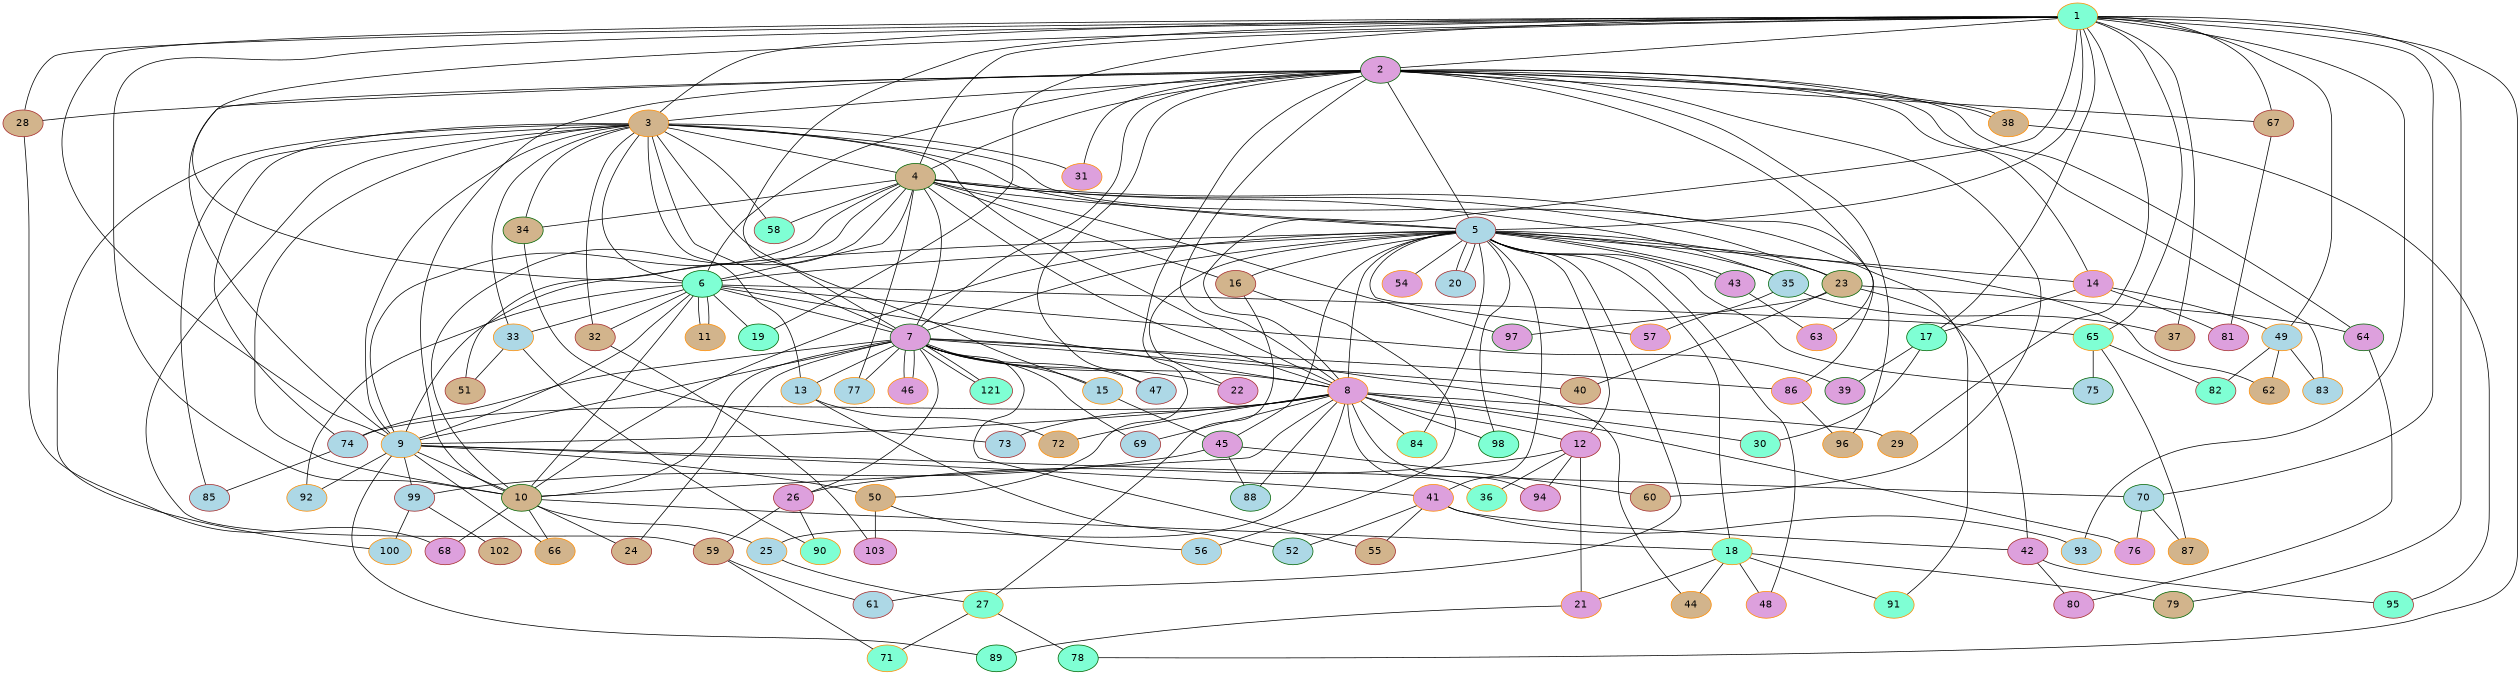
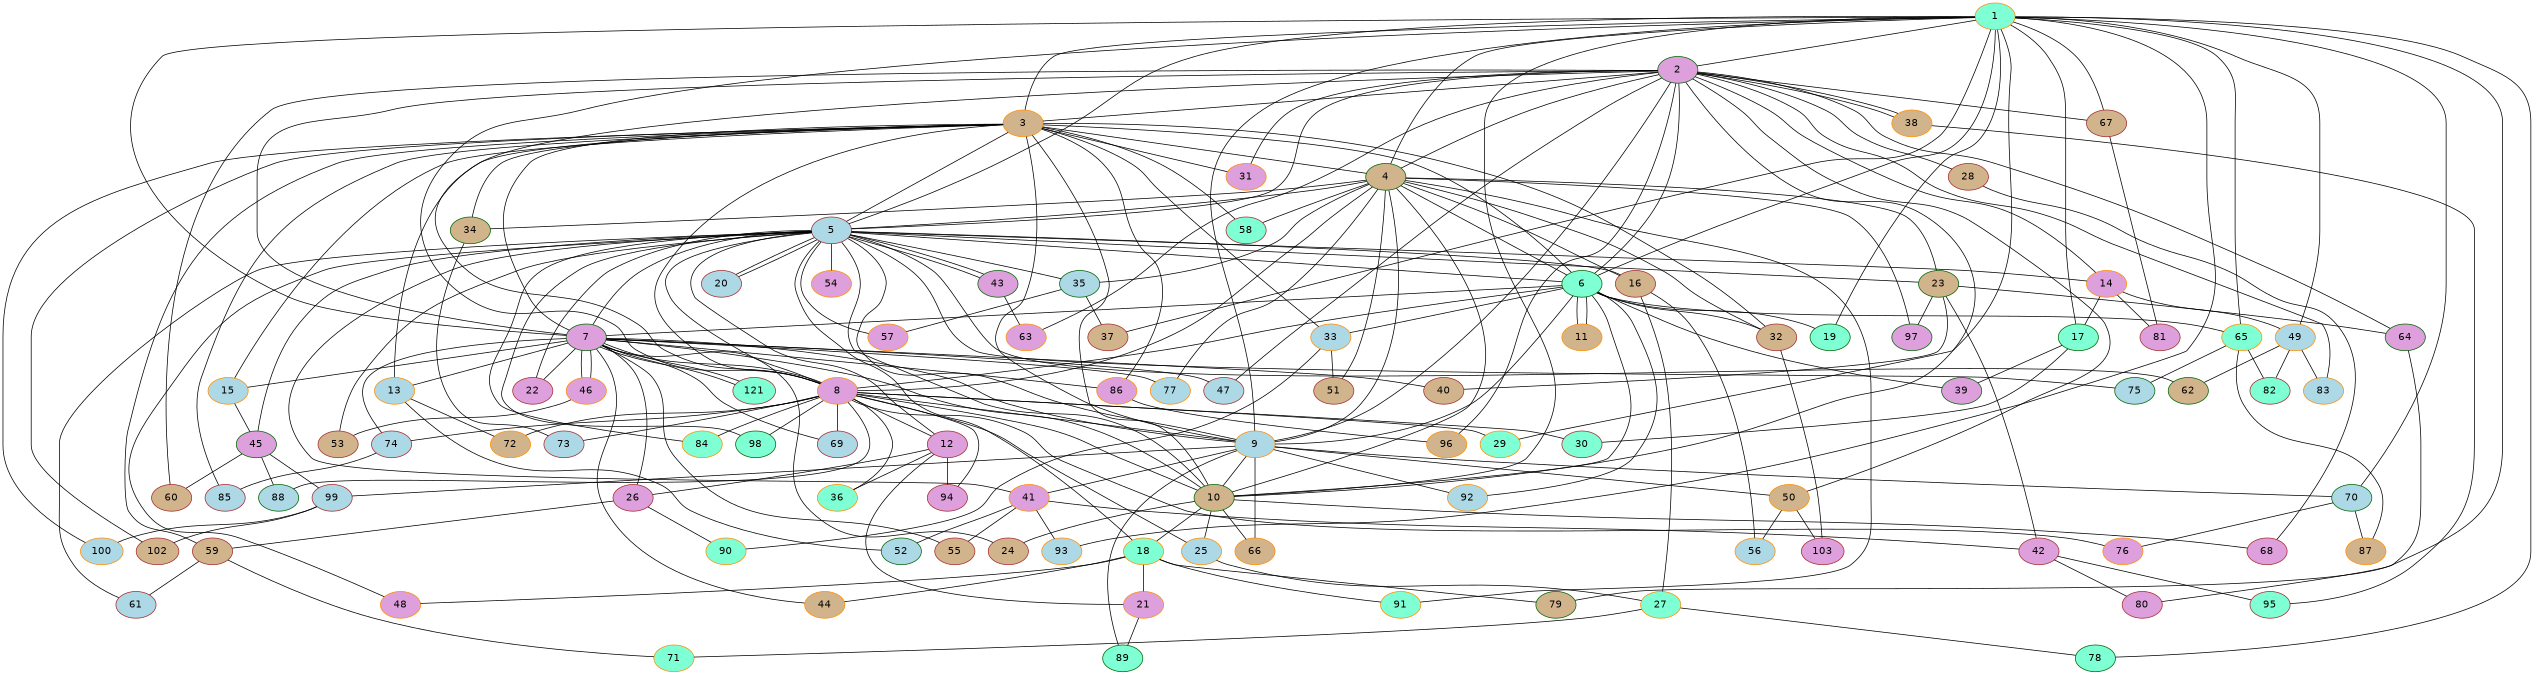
(1024, 26) -> none
(285, 158) -> (291, 160)
(940, 253) -> (1591, 237)
(2269, 391) -> (2188, 391)
none -> (338, 444)
(1898, 444) -> (1500, 444)
